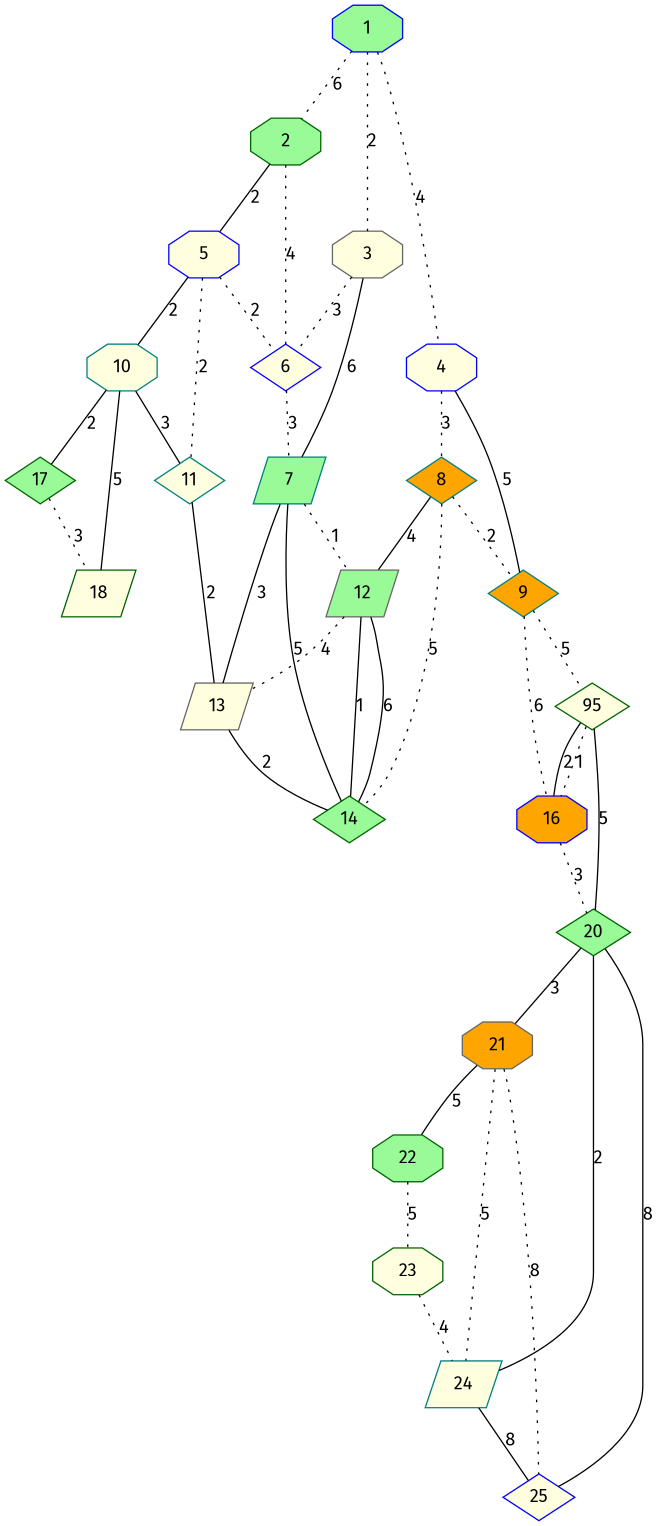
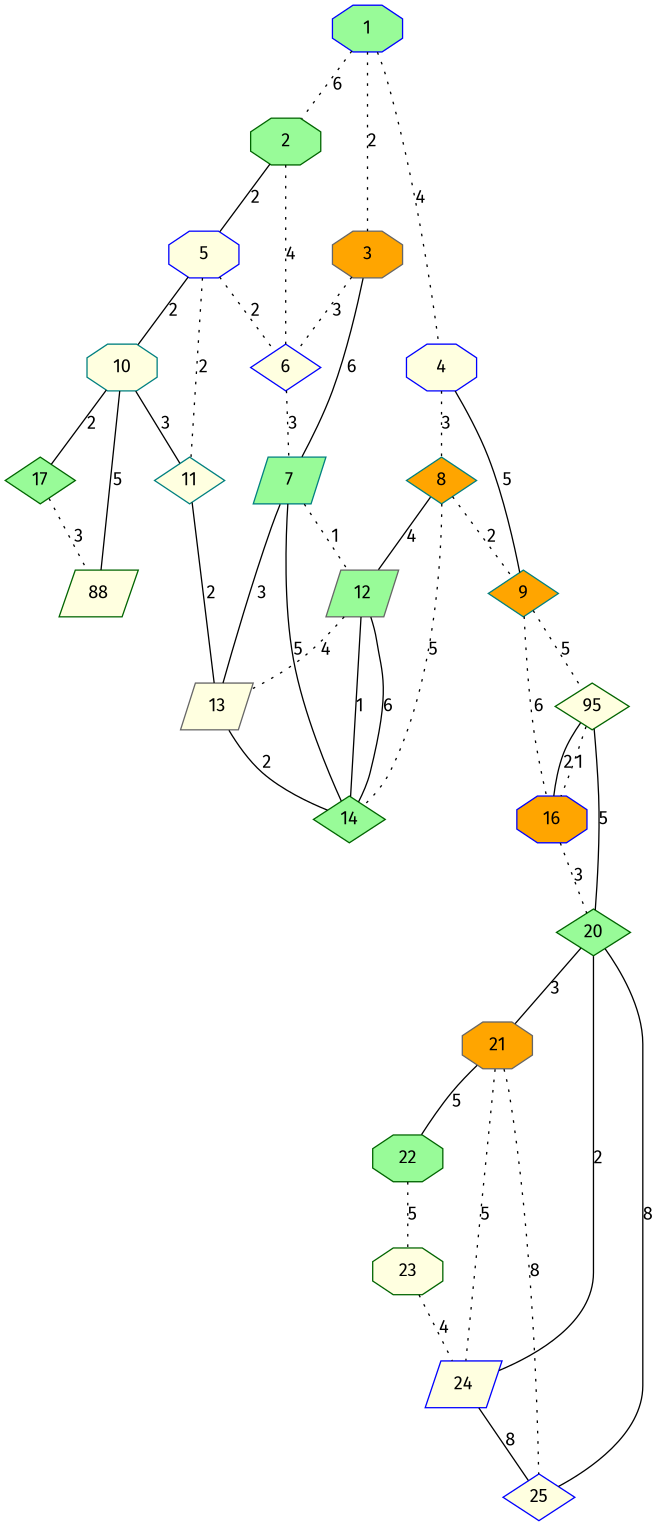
(368, 255) -> (368, 255)
(99, 593) -> (99, 593)
(464, 1384) -> (464, 1384)
